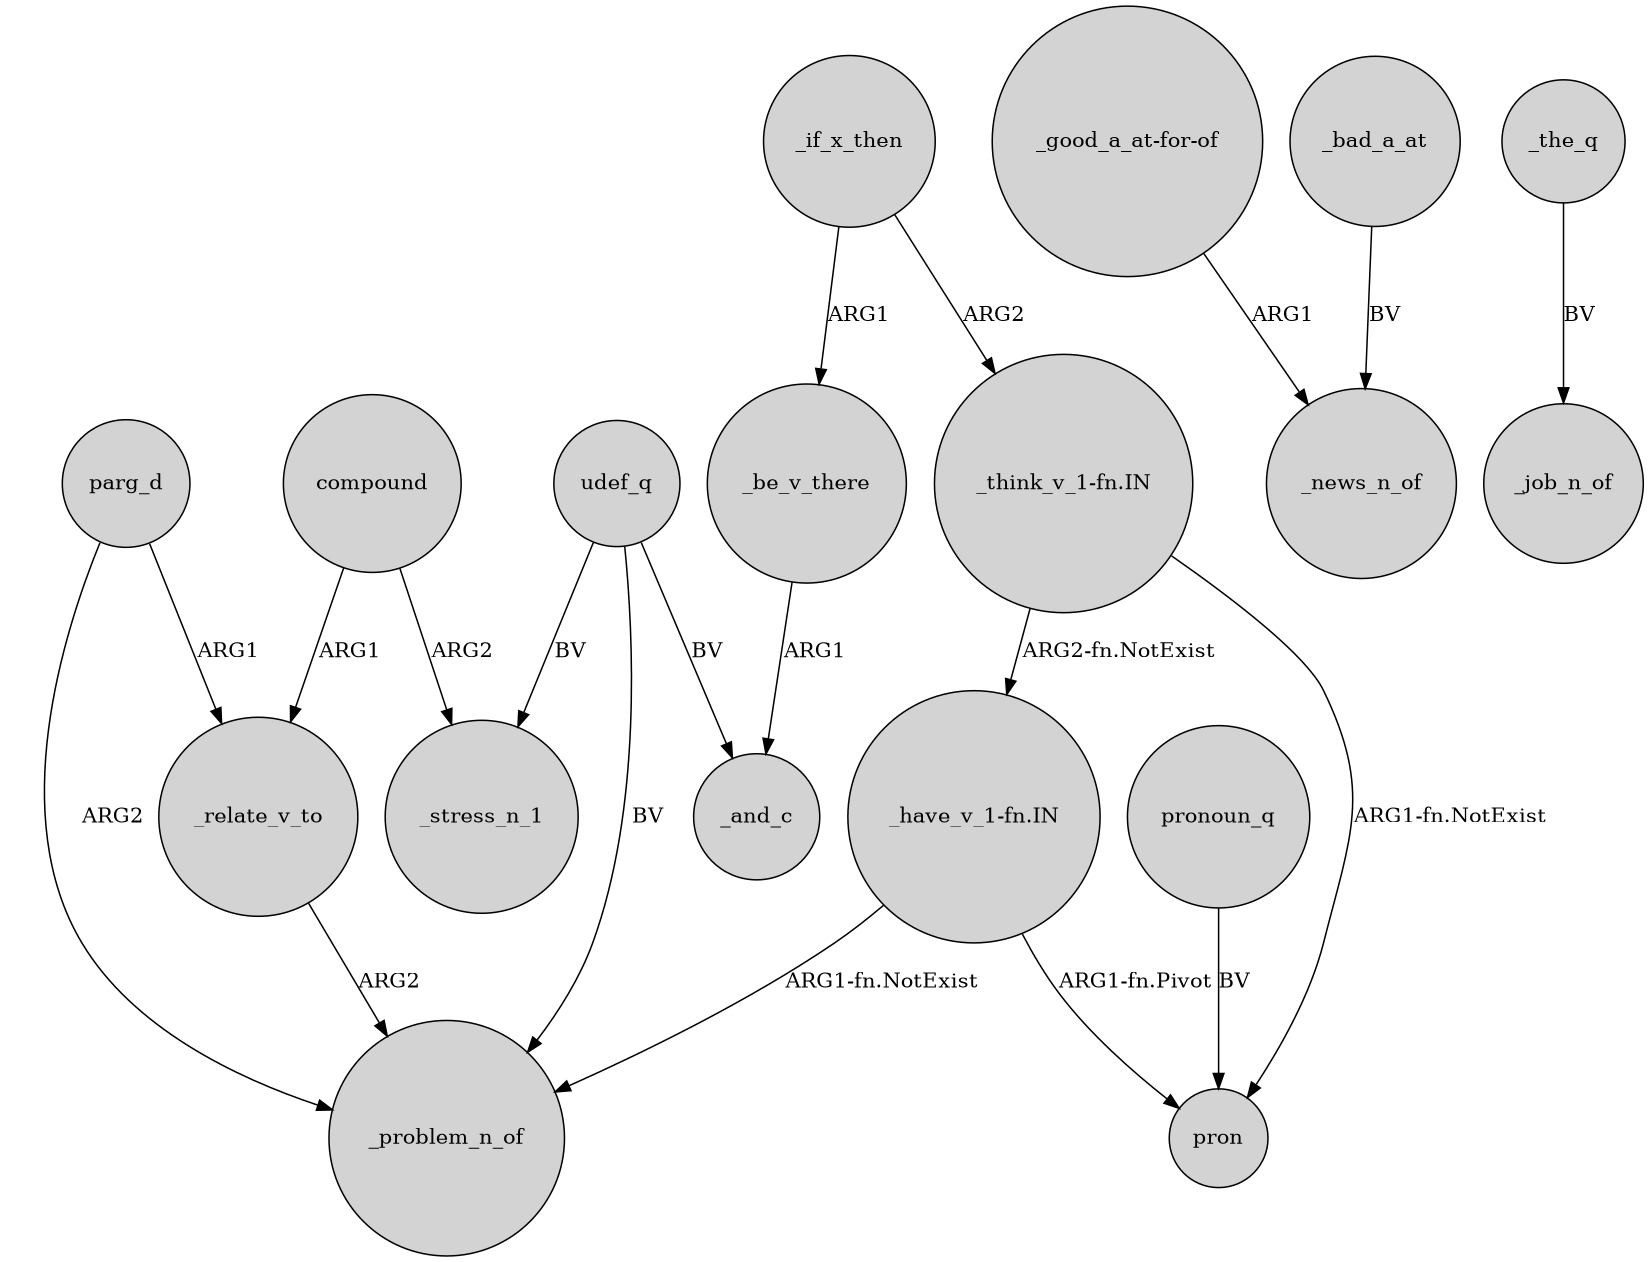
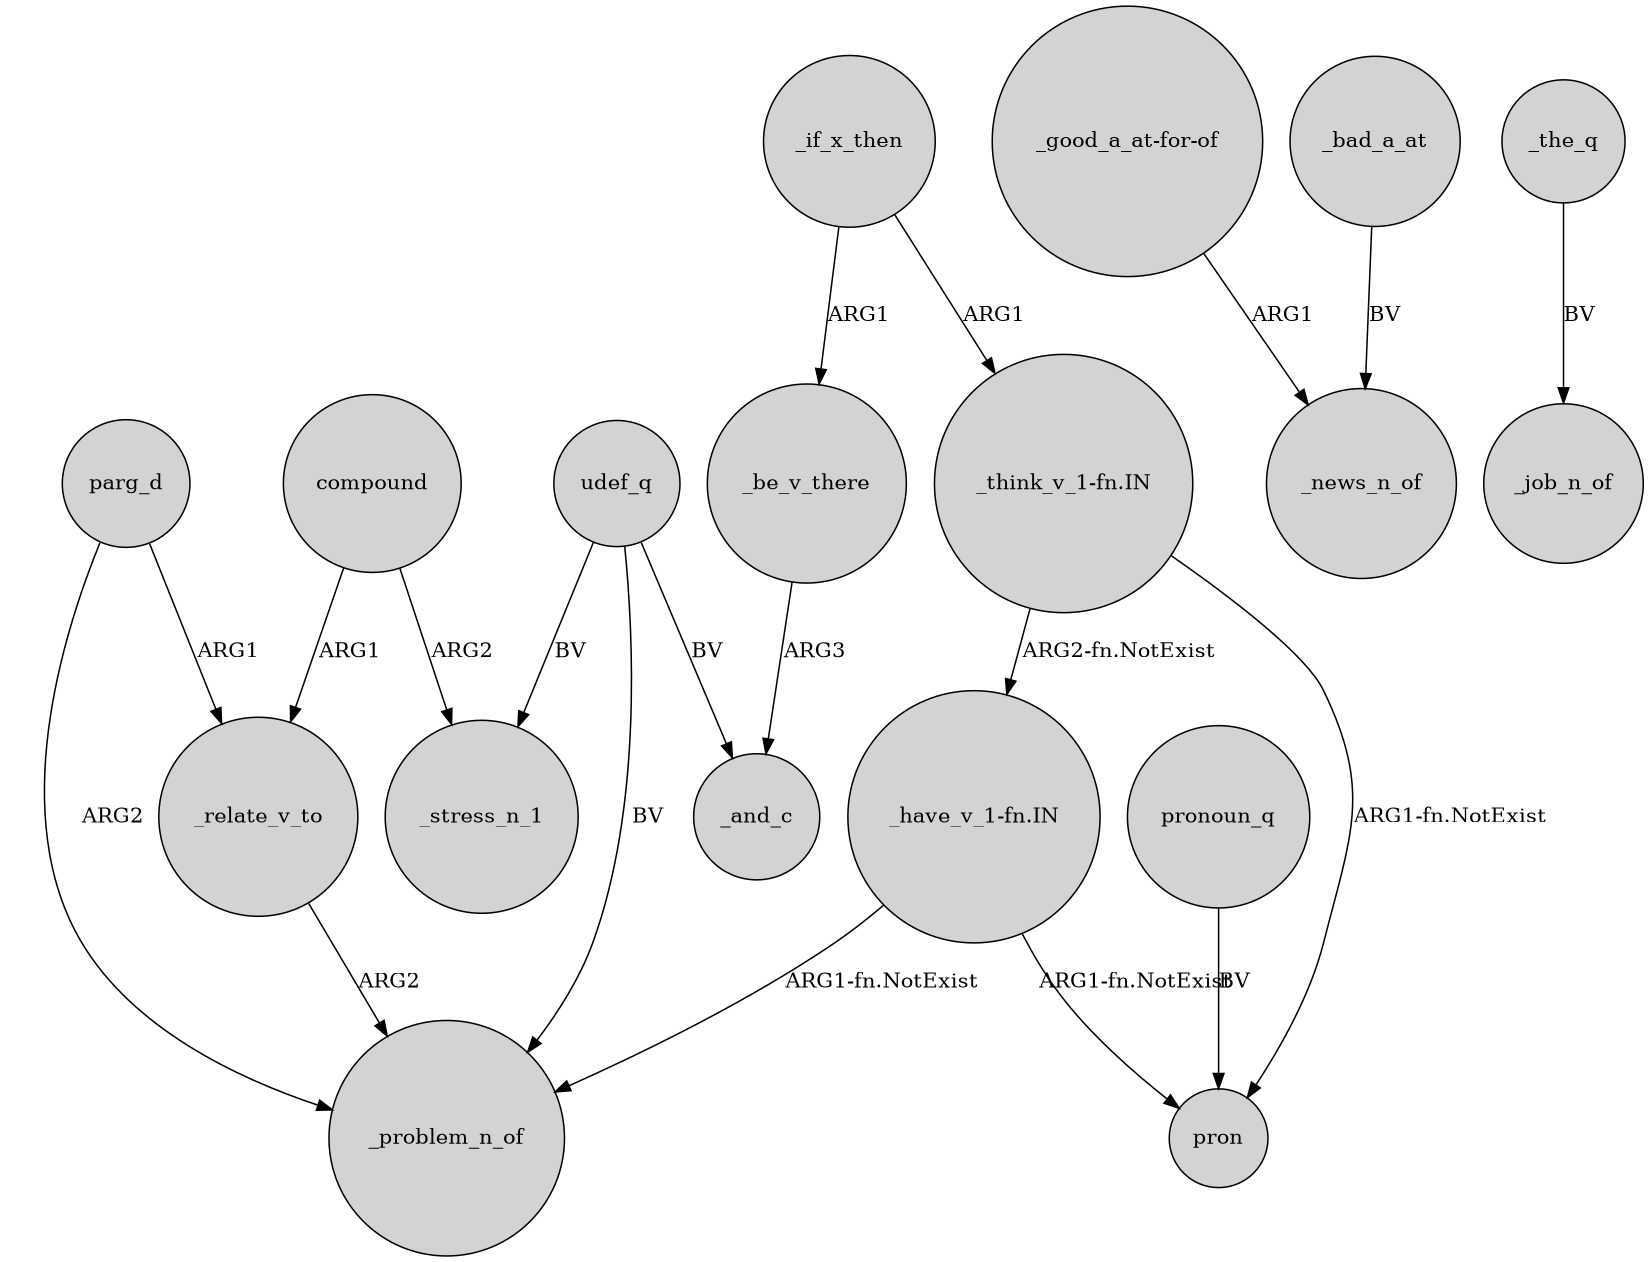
(994, 315) -> (994, 315)
(815, 652) -> (815, 652)
(1136, 982) -> (1136, 982)
